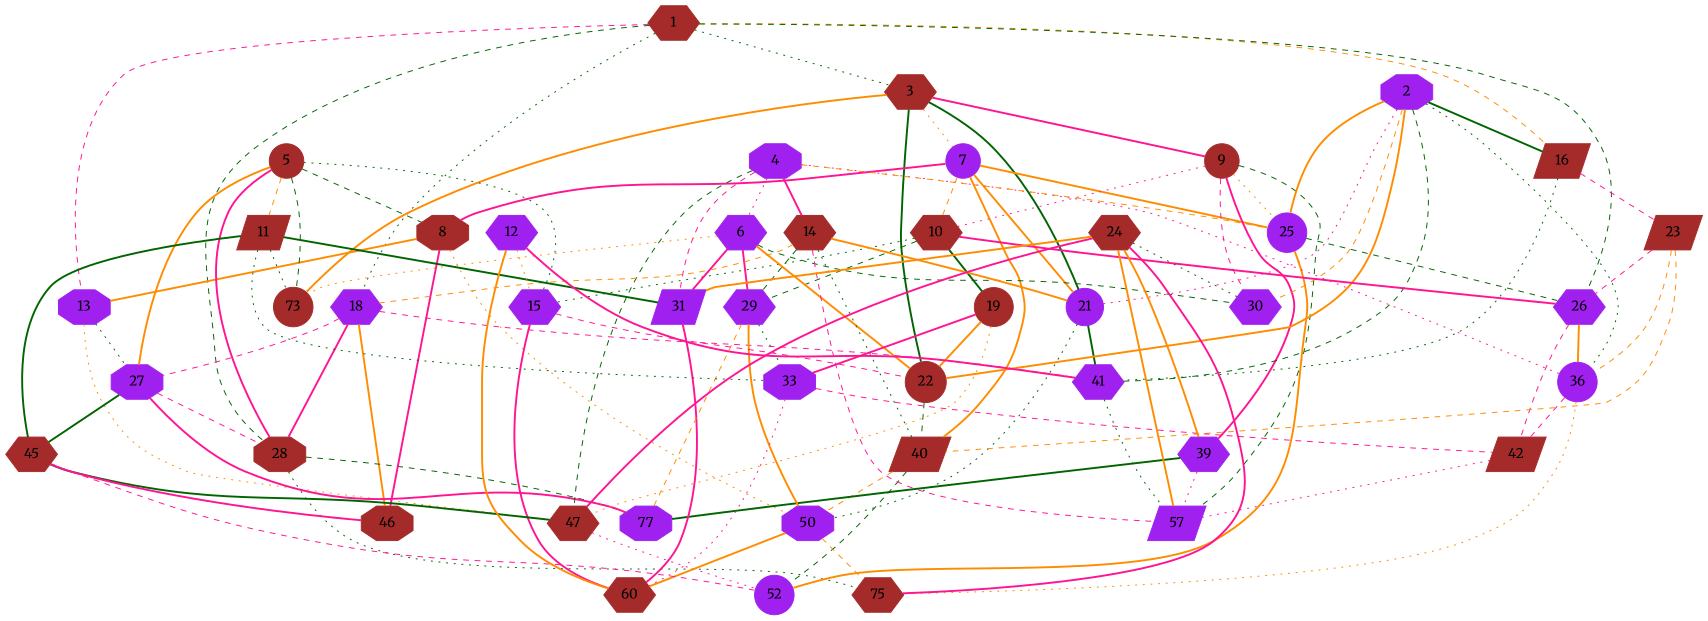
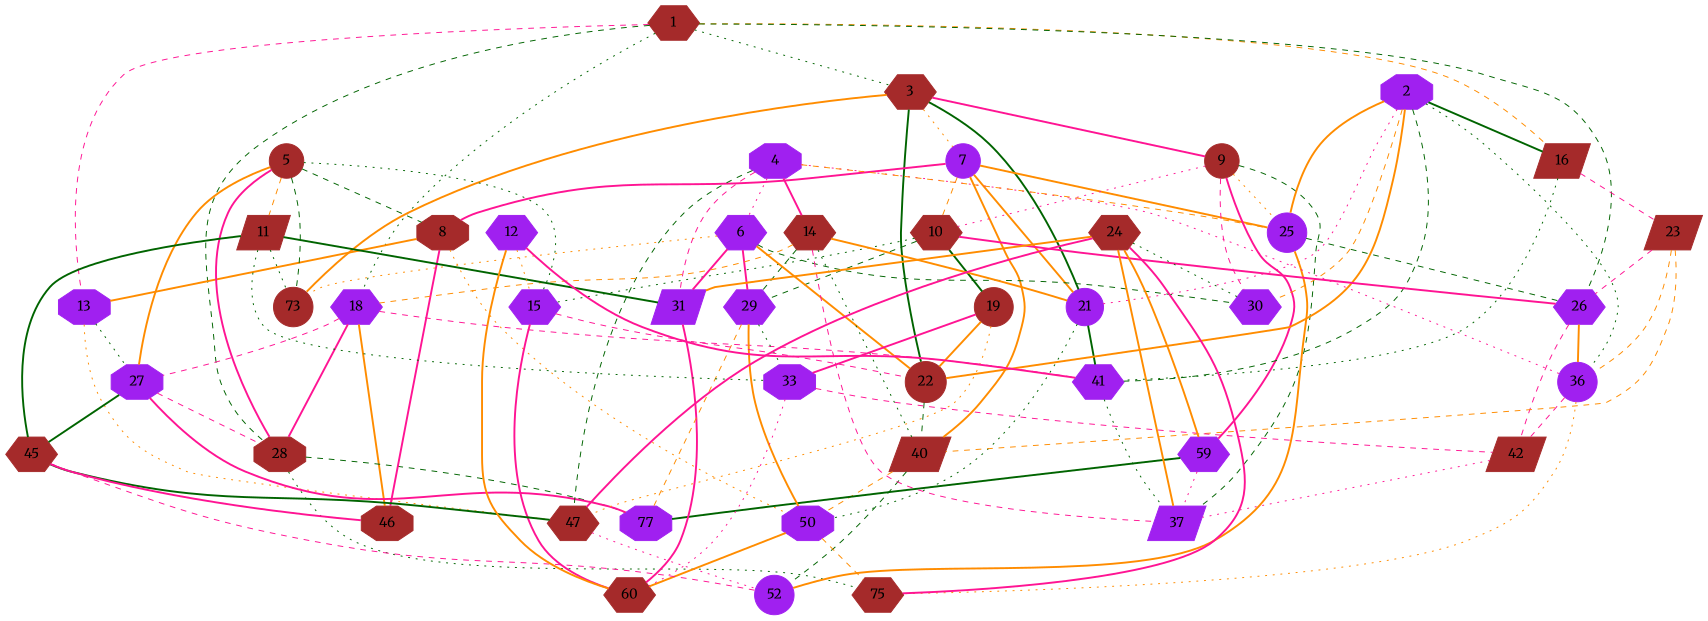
(1204, 454) -> (1204, 454)
(1177, 523) -> (1177, 523)
